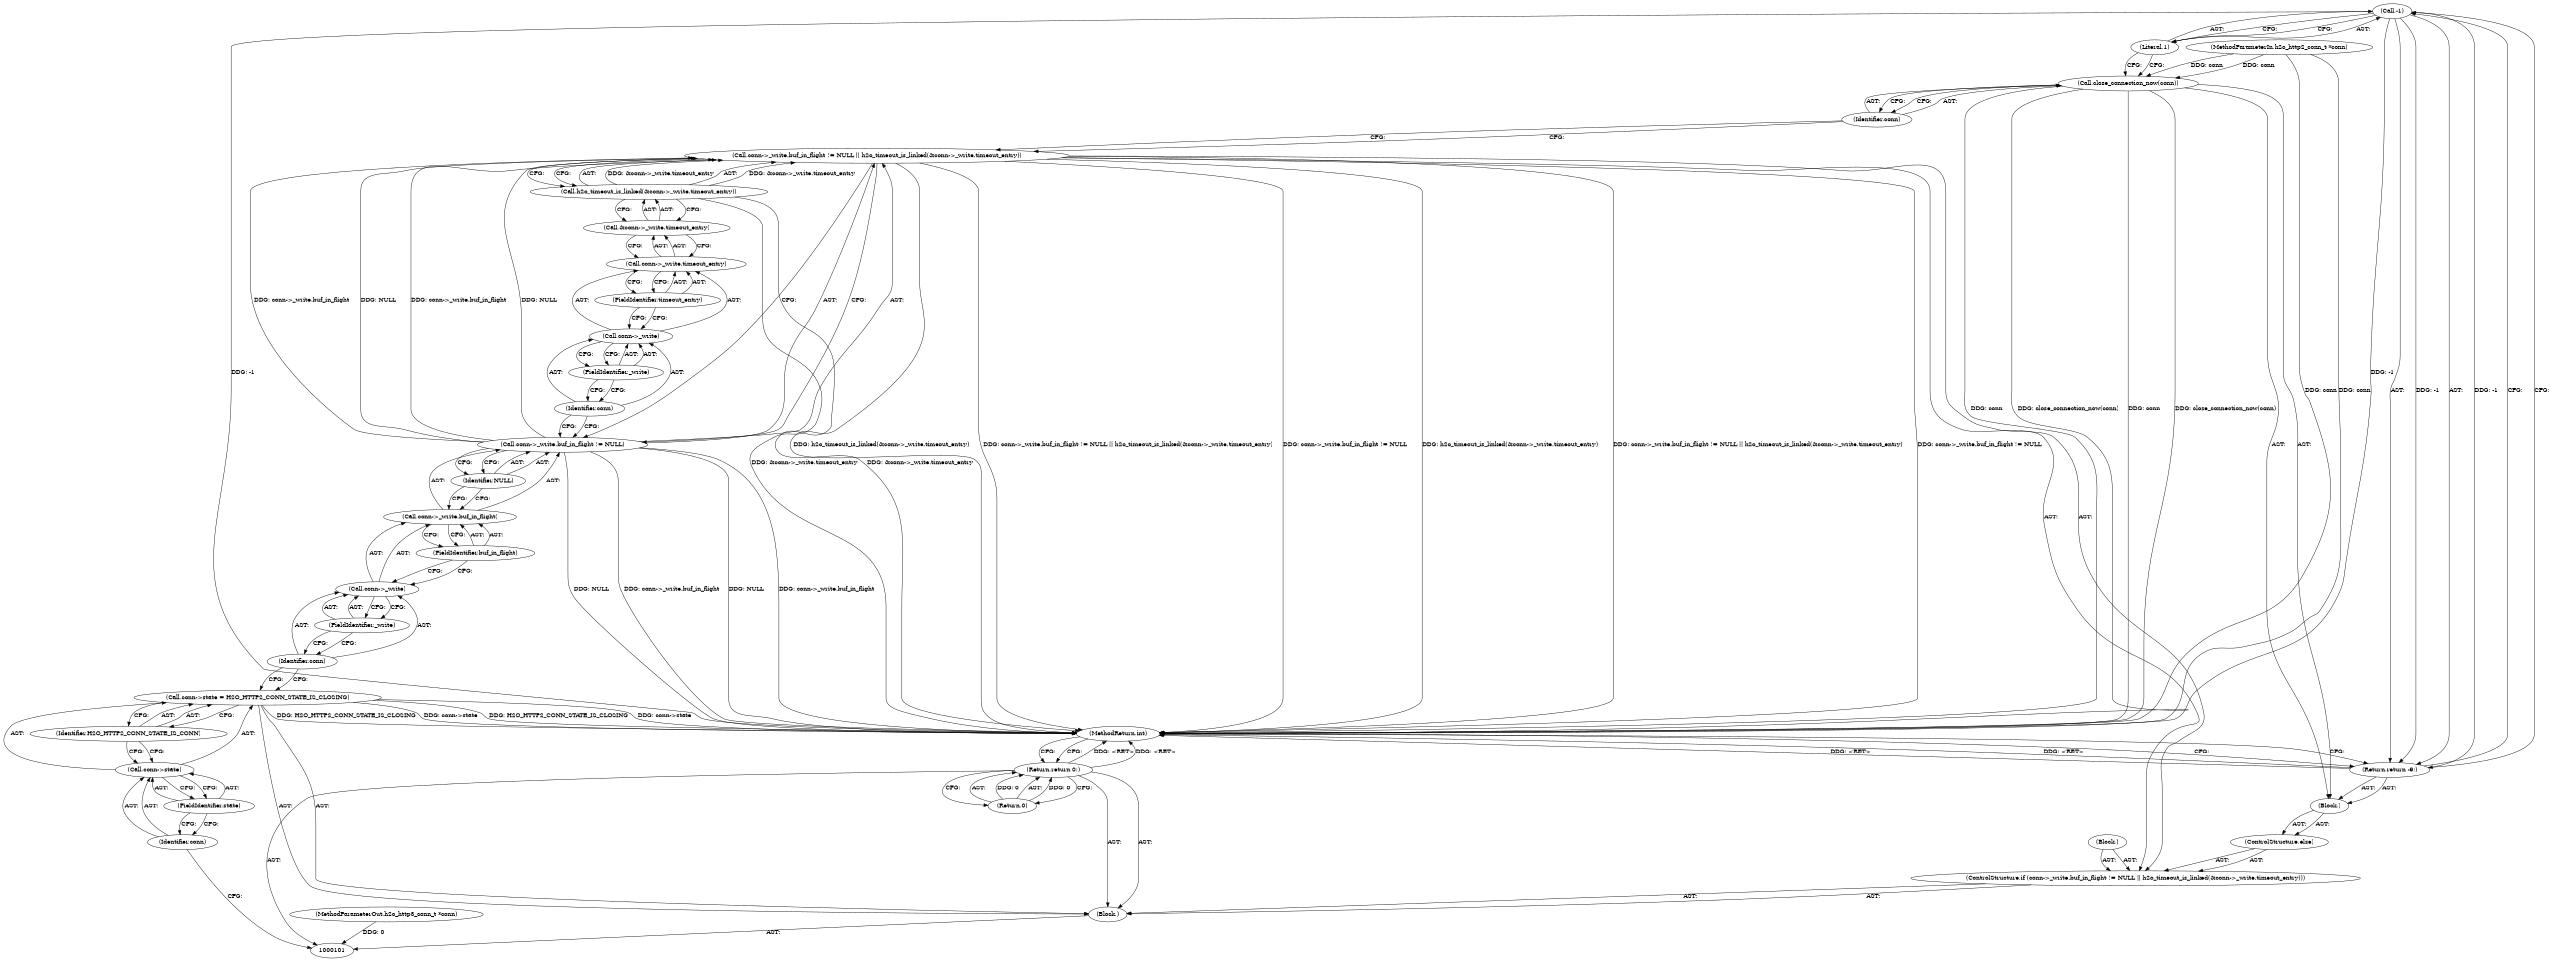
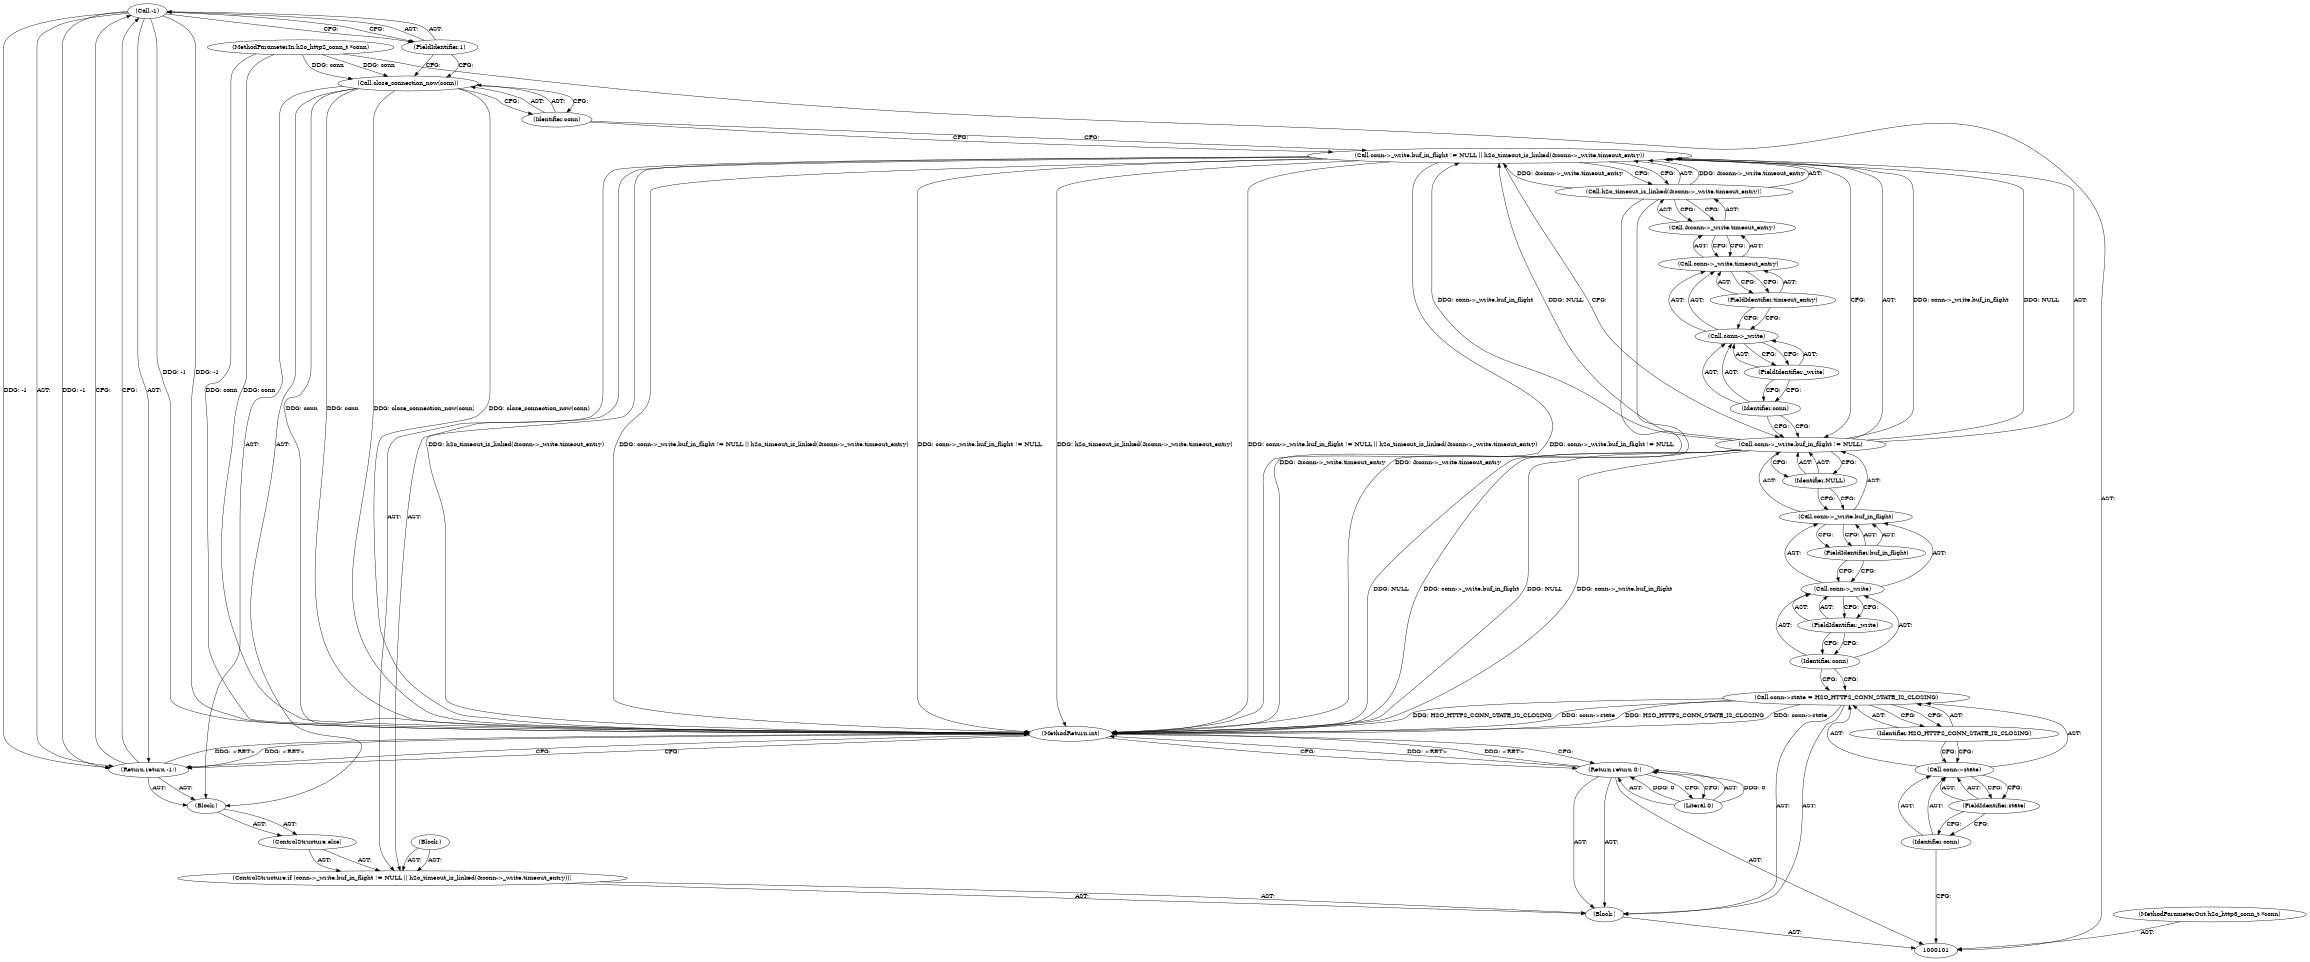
(2155, 47) -> (440, 47)
none -> (1662, 146)
(129, 734) -> (1954, 734)
(2390, 770) -> (149, 770)
(1012, 806) -> (1698, 806)
(374, 933) -> (2149, 933)
